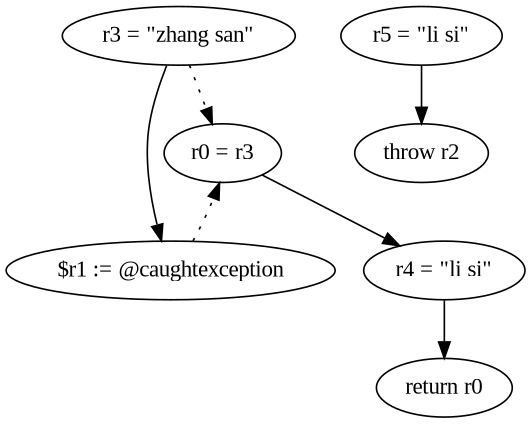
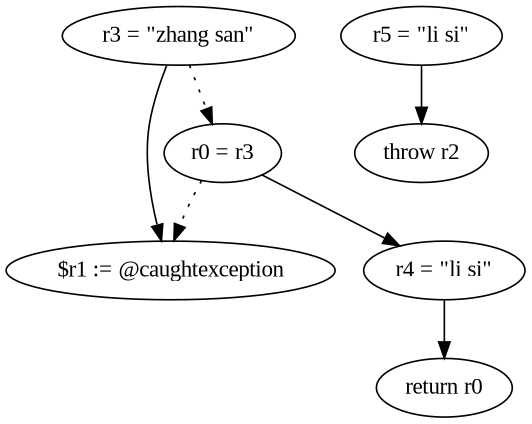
(204, 220) -> (190, 203)
